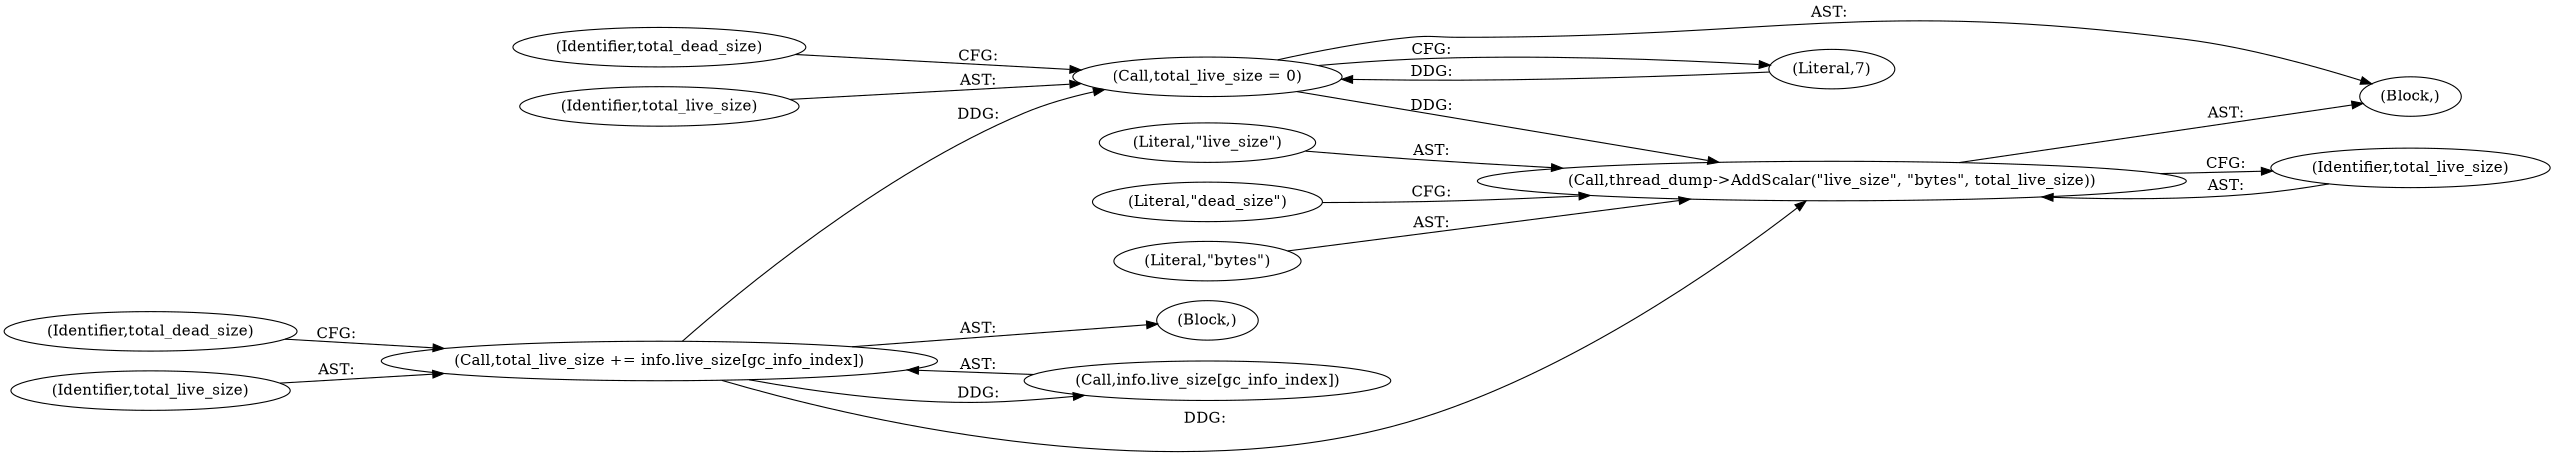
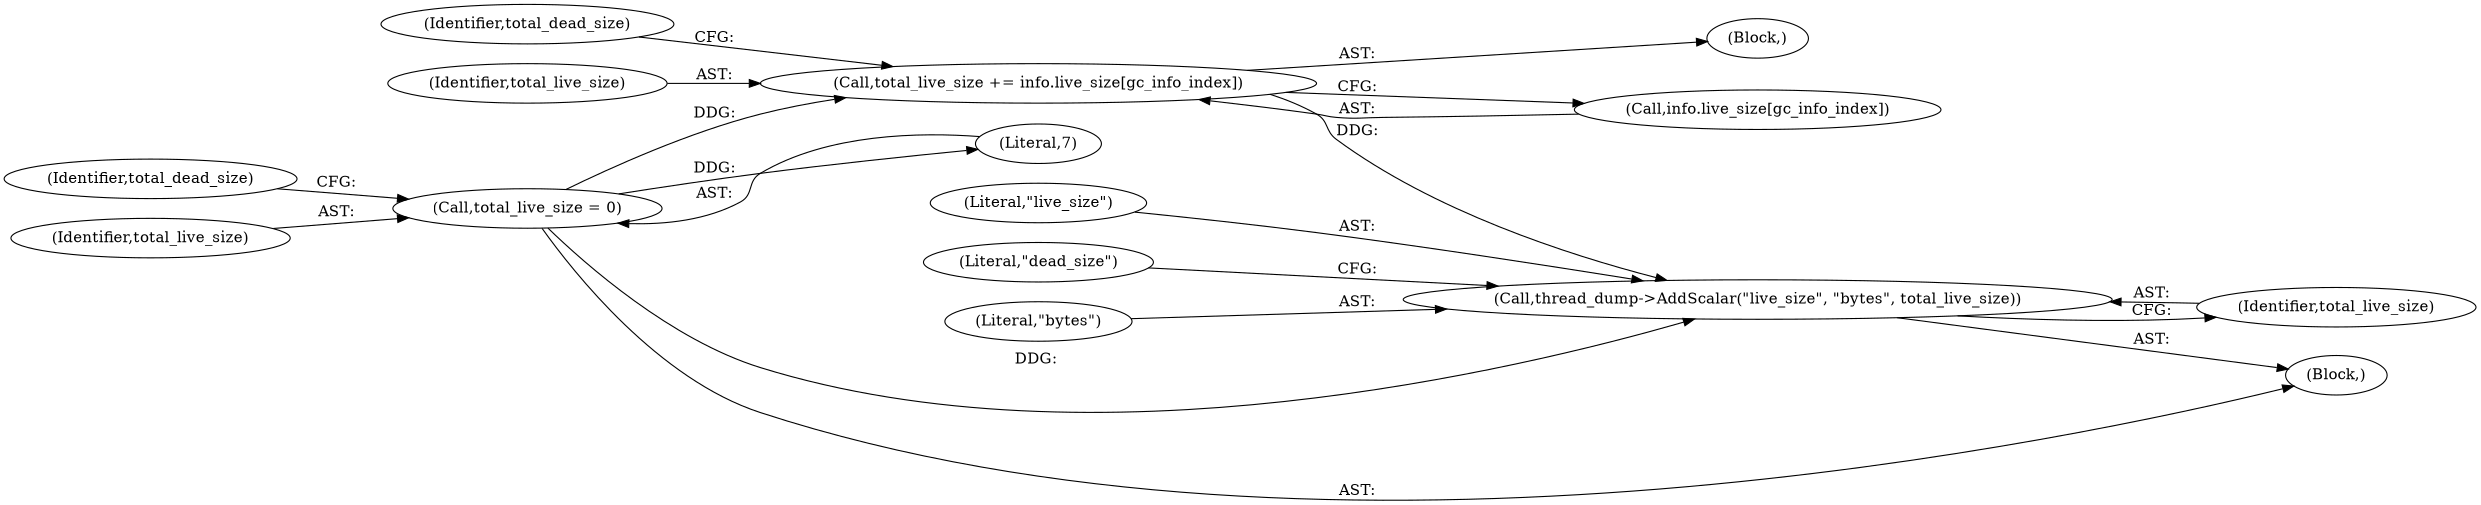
(1434, 50) -> (717, 168)
(1434, 72) -> (717, 194)
(875, 194) -> (697, 134)
(981, 393) -> (1360, 87)
